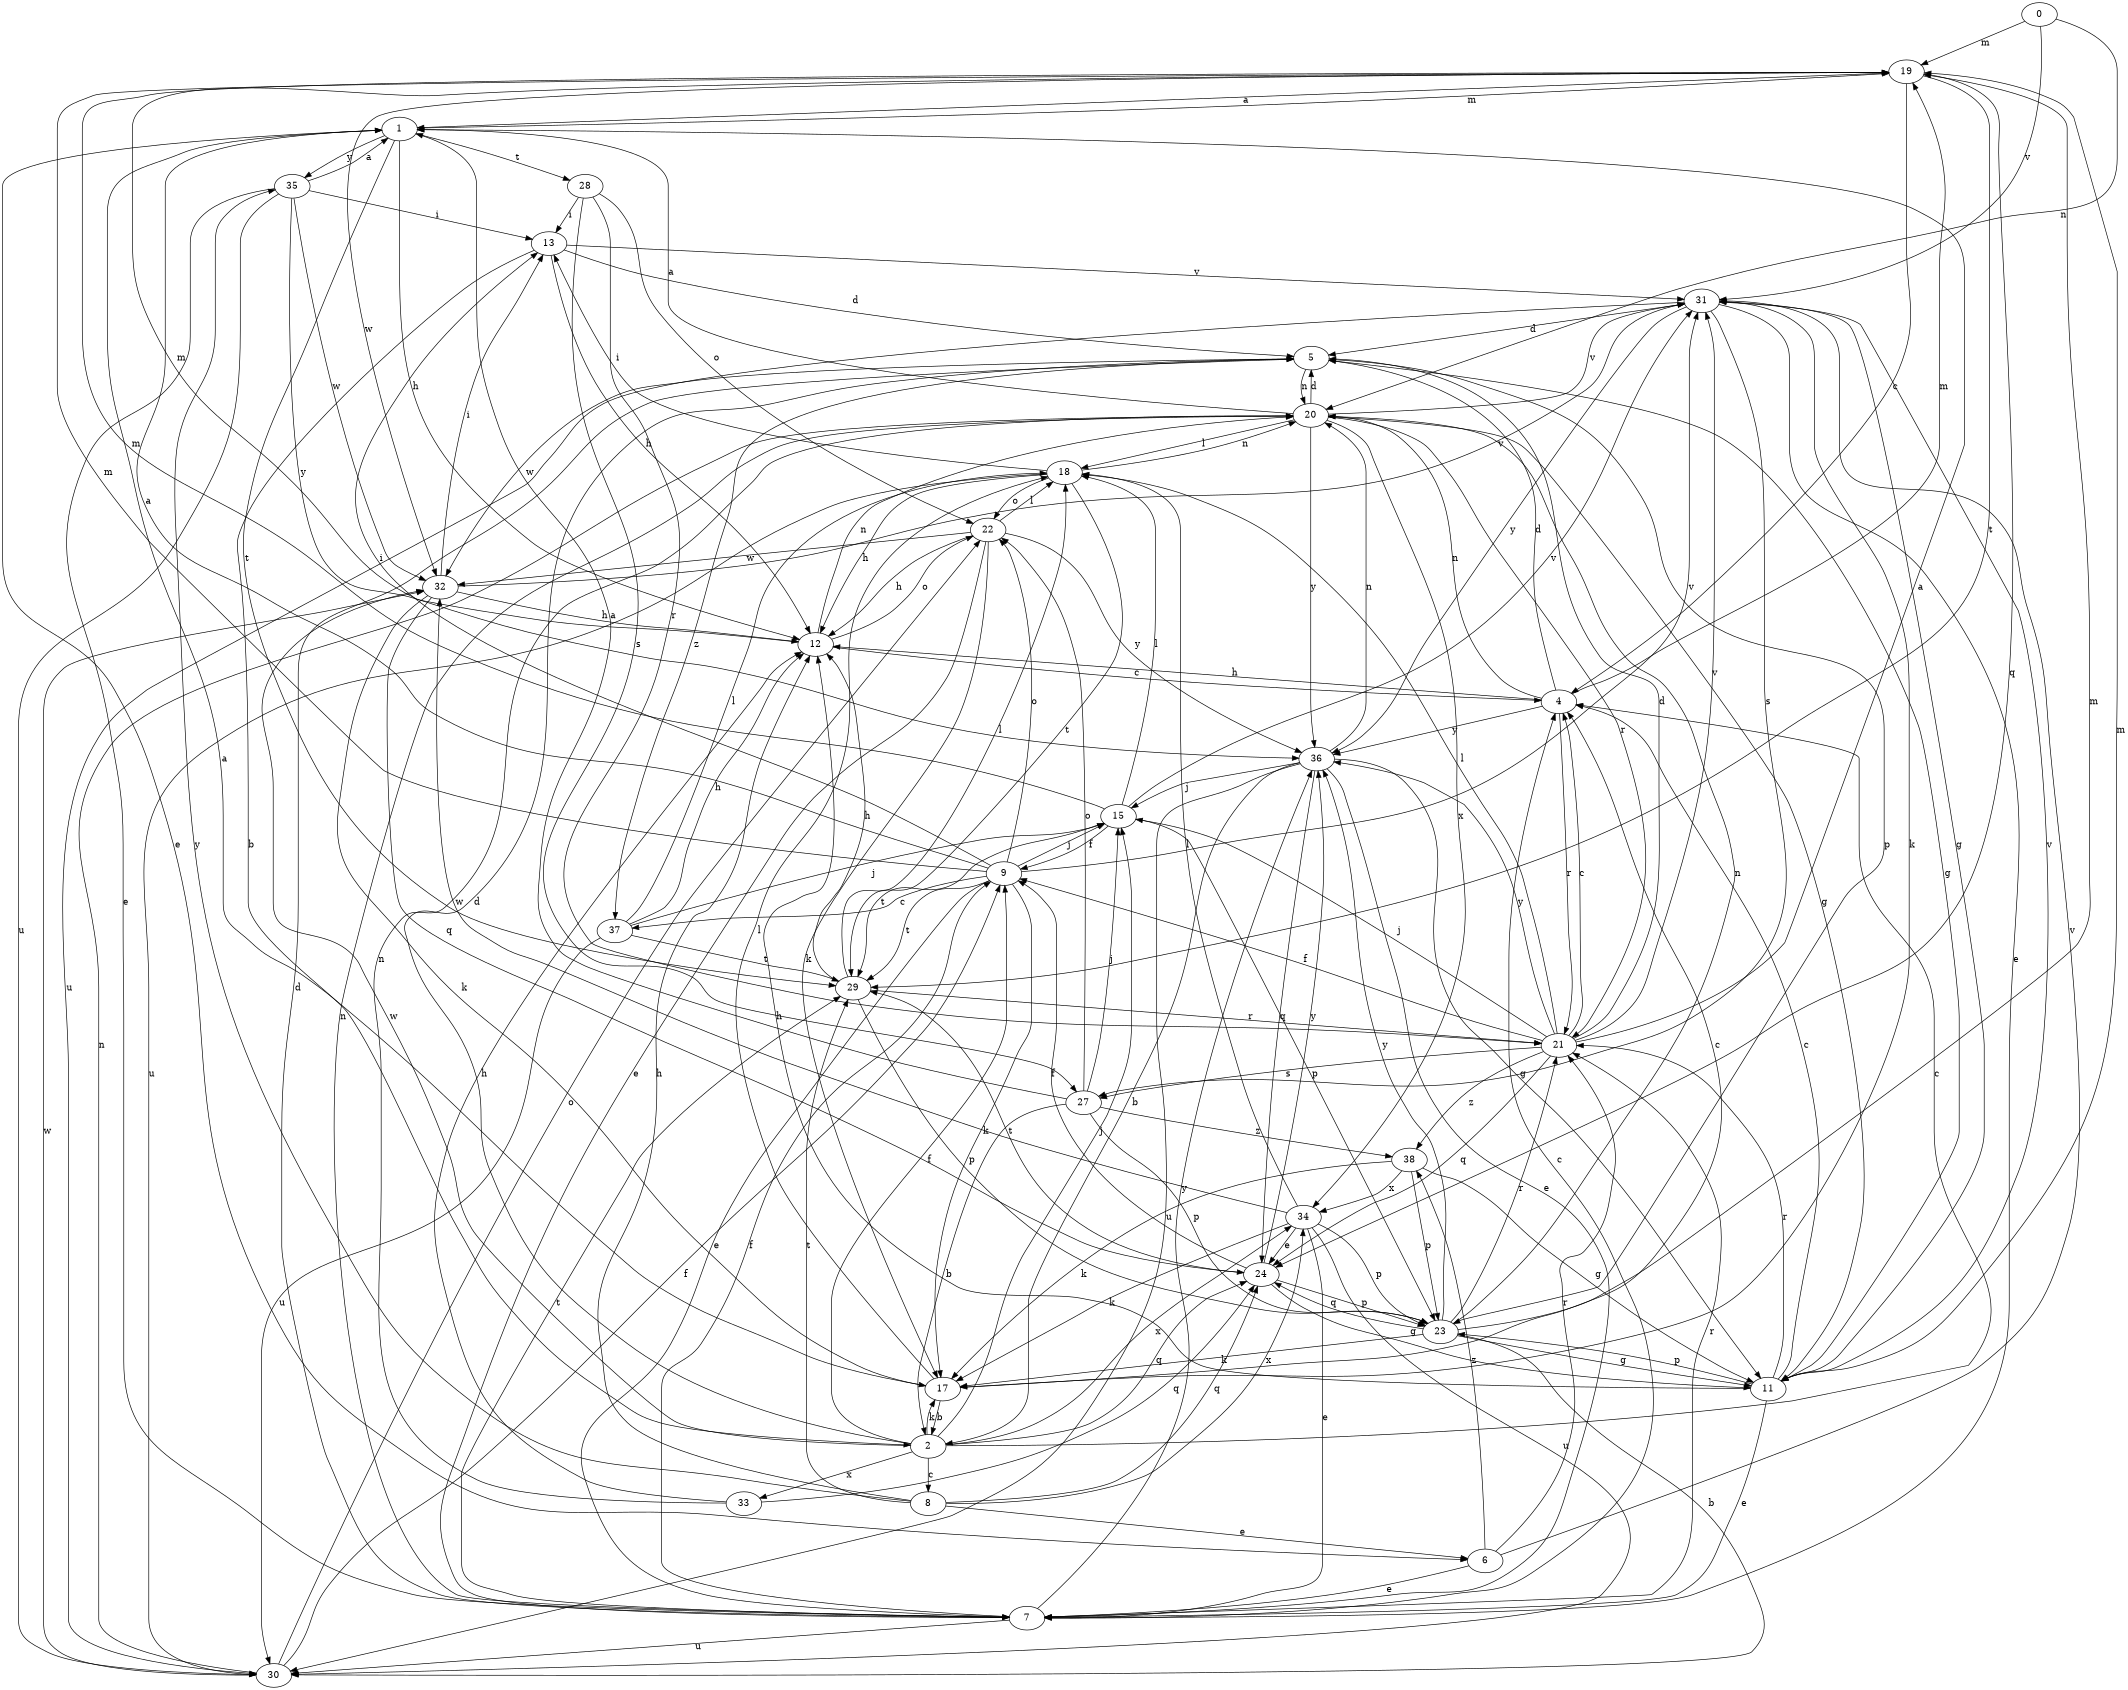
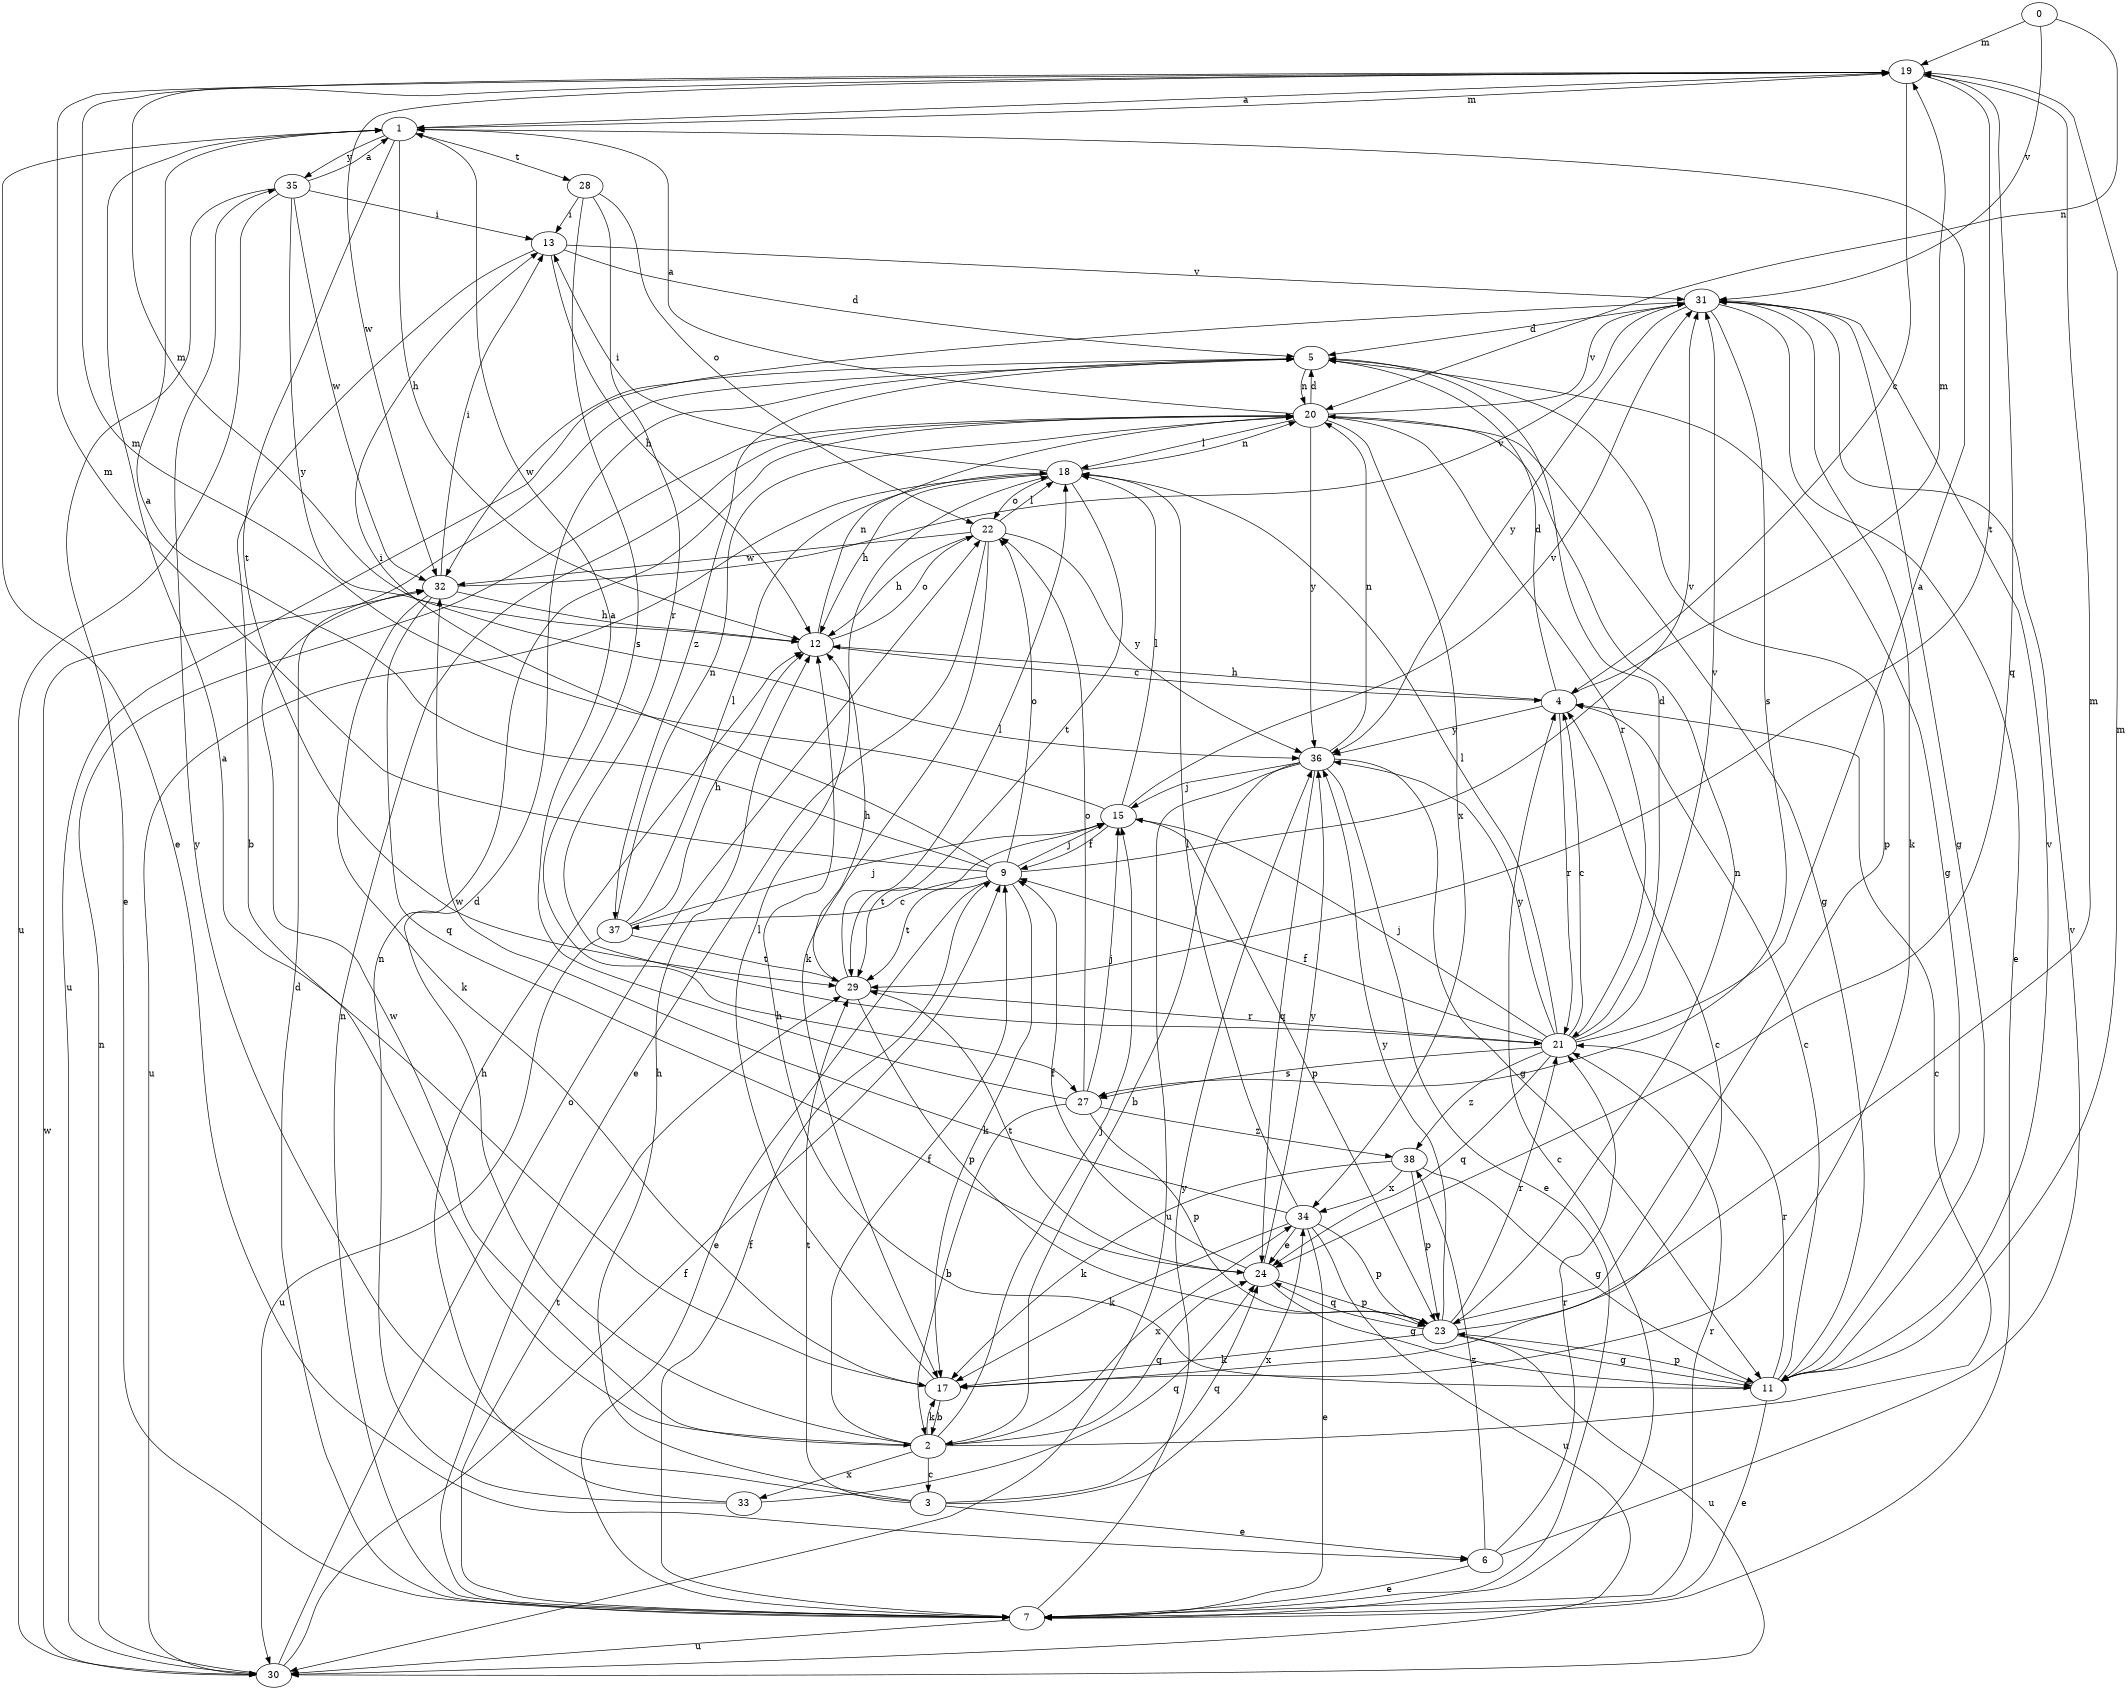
(1451, 546) -> (796, 476)
(928, 1504) -> (928, 1504)
(1712, 1504) -> (1712, 1504)
